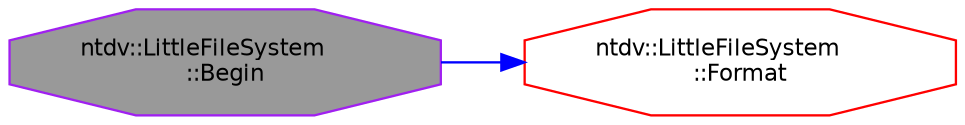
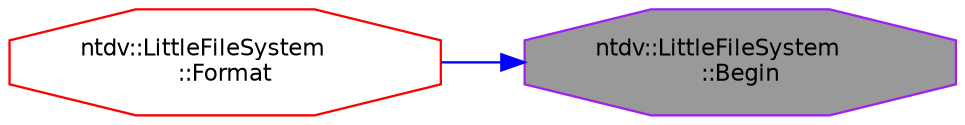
(471, 62) -> (471, 62)
